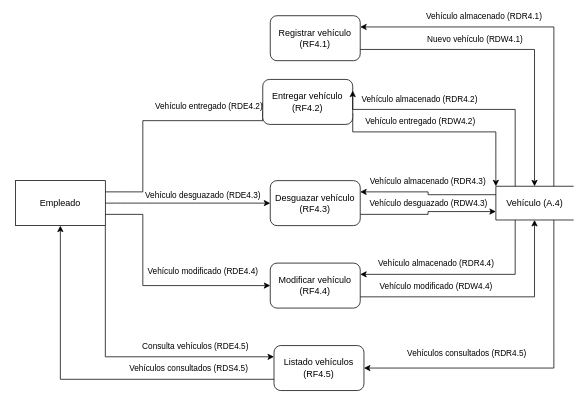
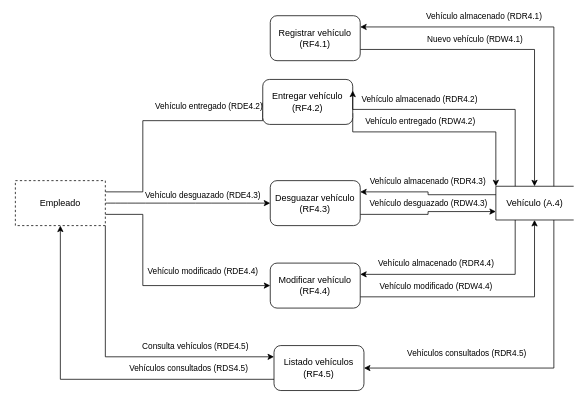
(60, 203) -> (60, 203)
